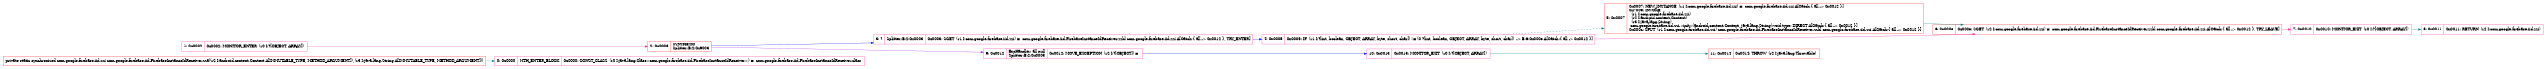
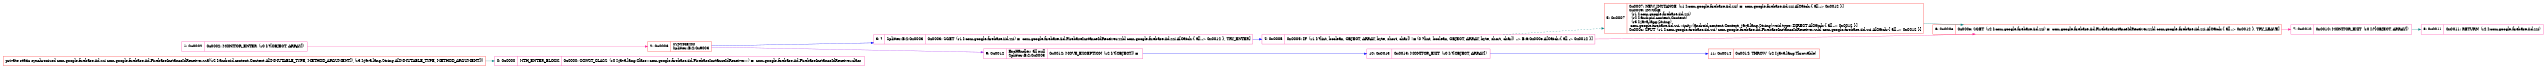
(1646, 10) -> (1646, 10)
(1598, 54) -> (1598, 54)
